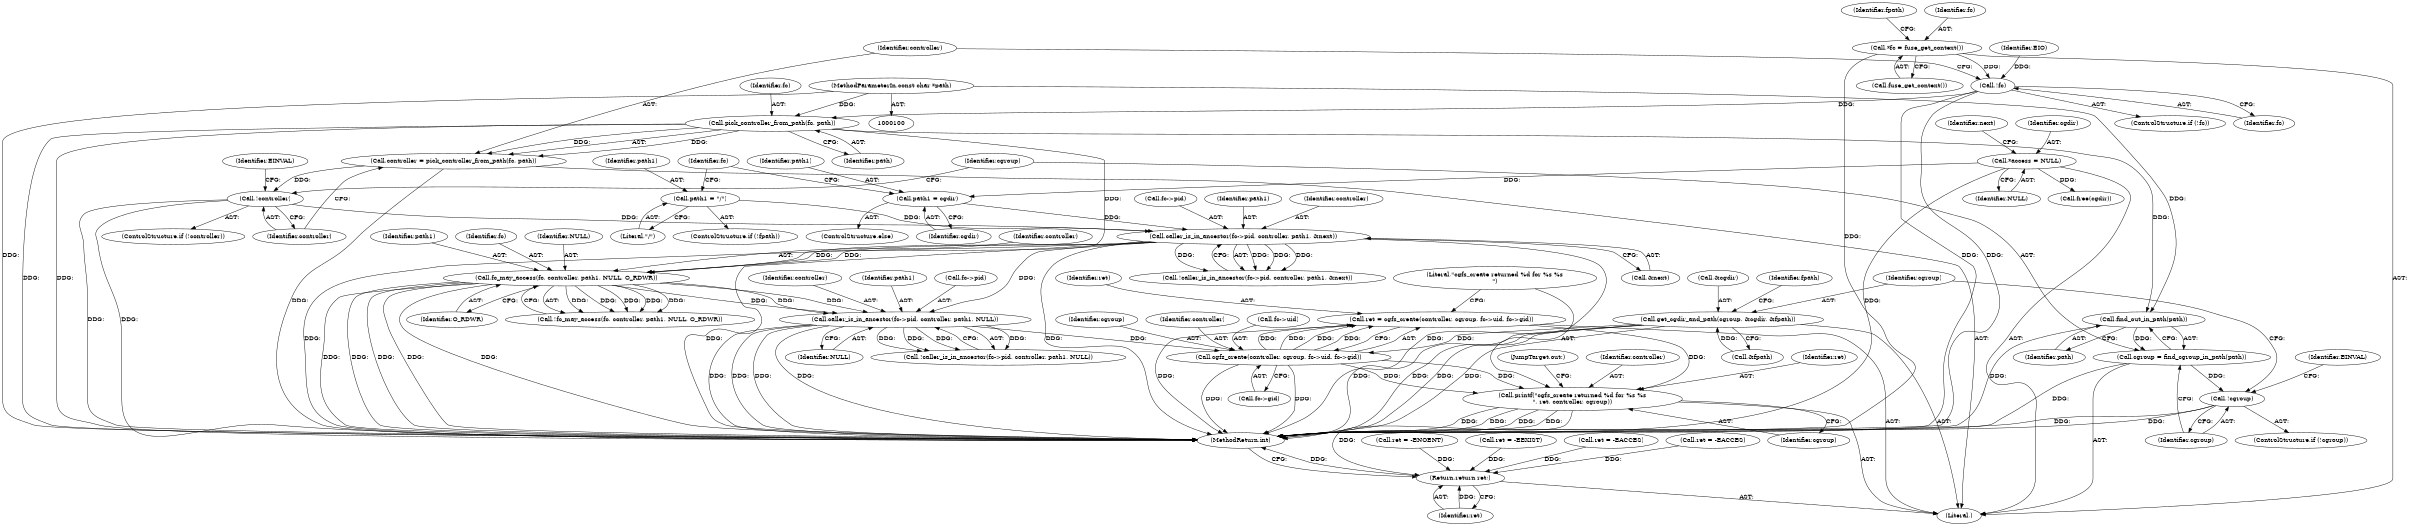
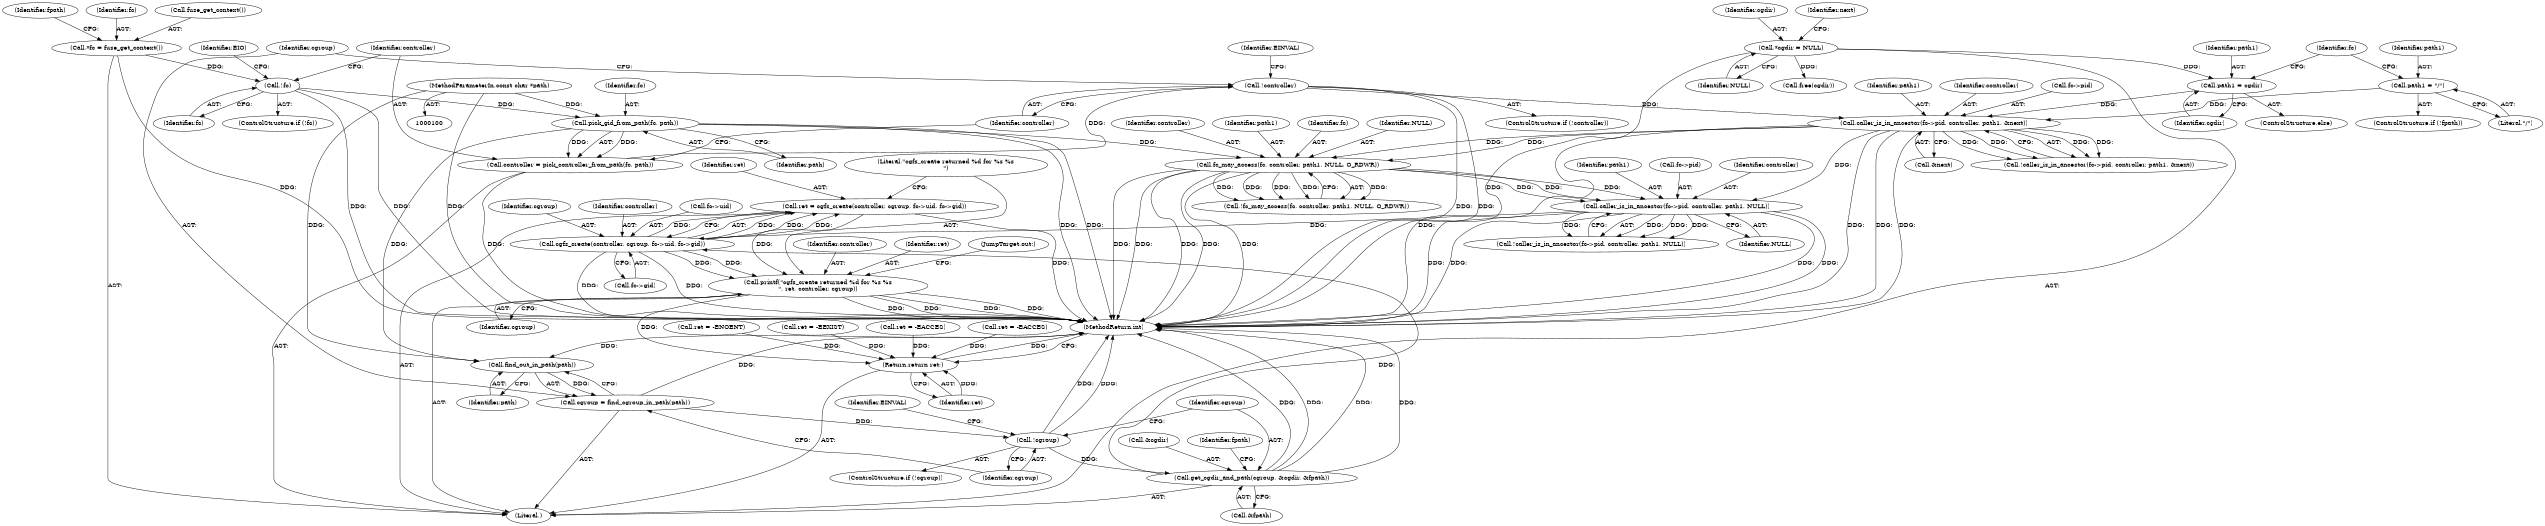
(1915, 65) -> none
(2023, 67) -> (263, 67)
(772, 124) -> (625, 124)
(2027, 161) -> (1791, 48)
(452, 320) -> none
(1730, 339) -> (1245, 497)
(1715, 431) -> (818, 336)
none -> (1105, 467)
